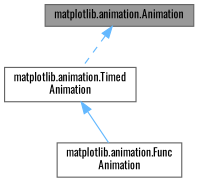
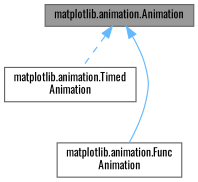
(98, 127) -> (148, 90)
